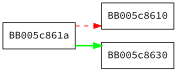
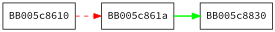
(85, 26) -> (85, 16)
(138, 56) -> (236, 16)
